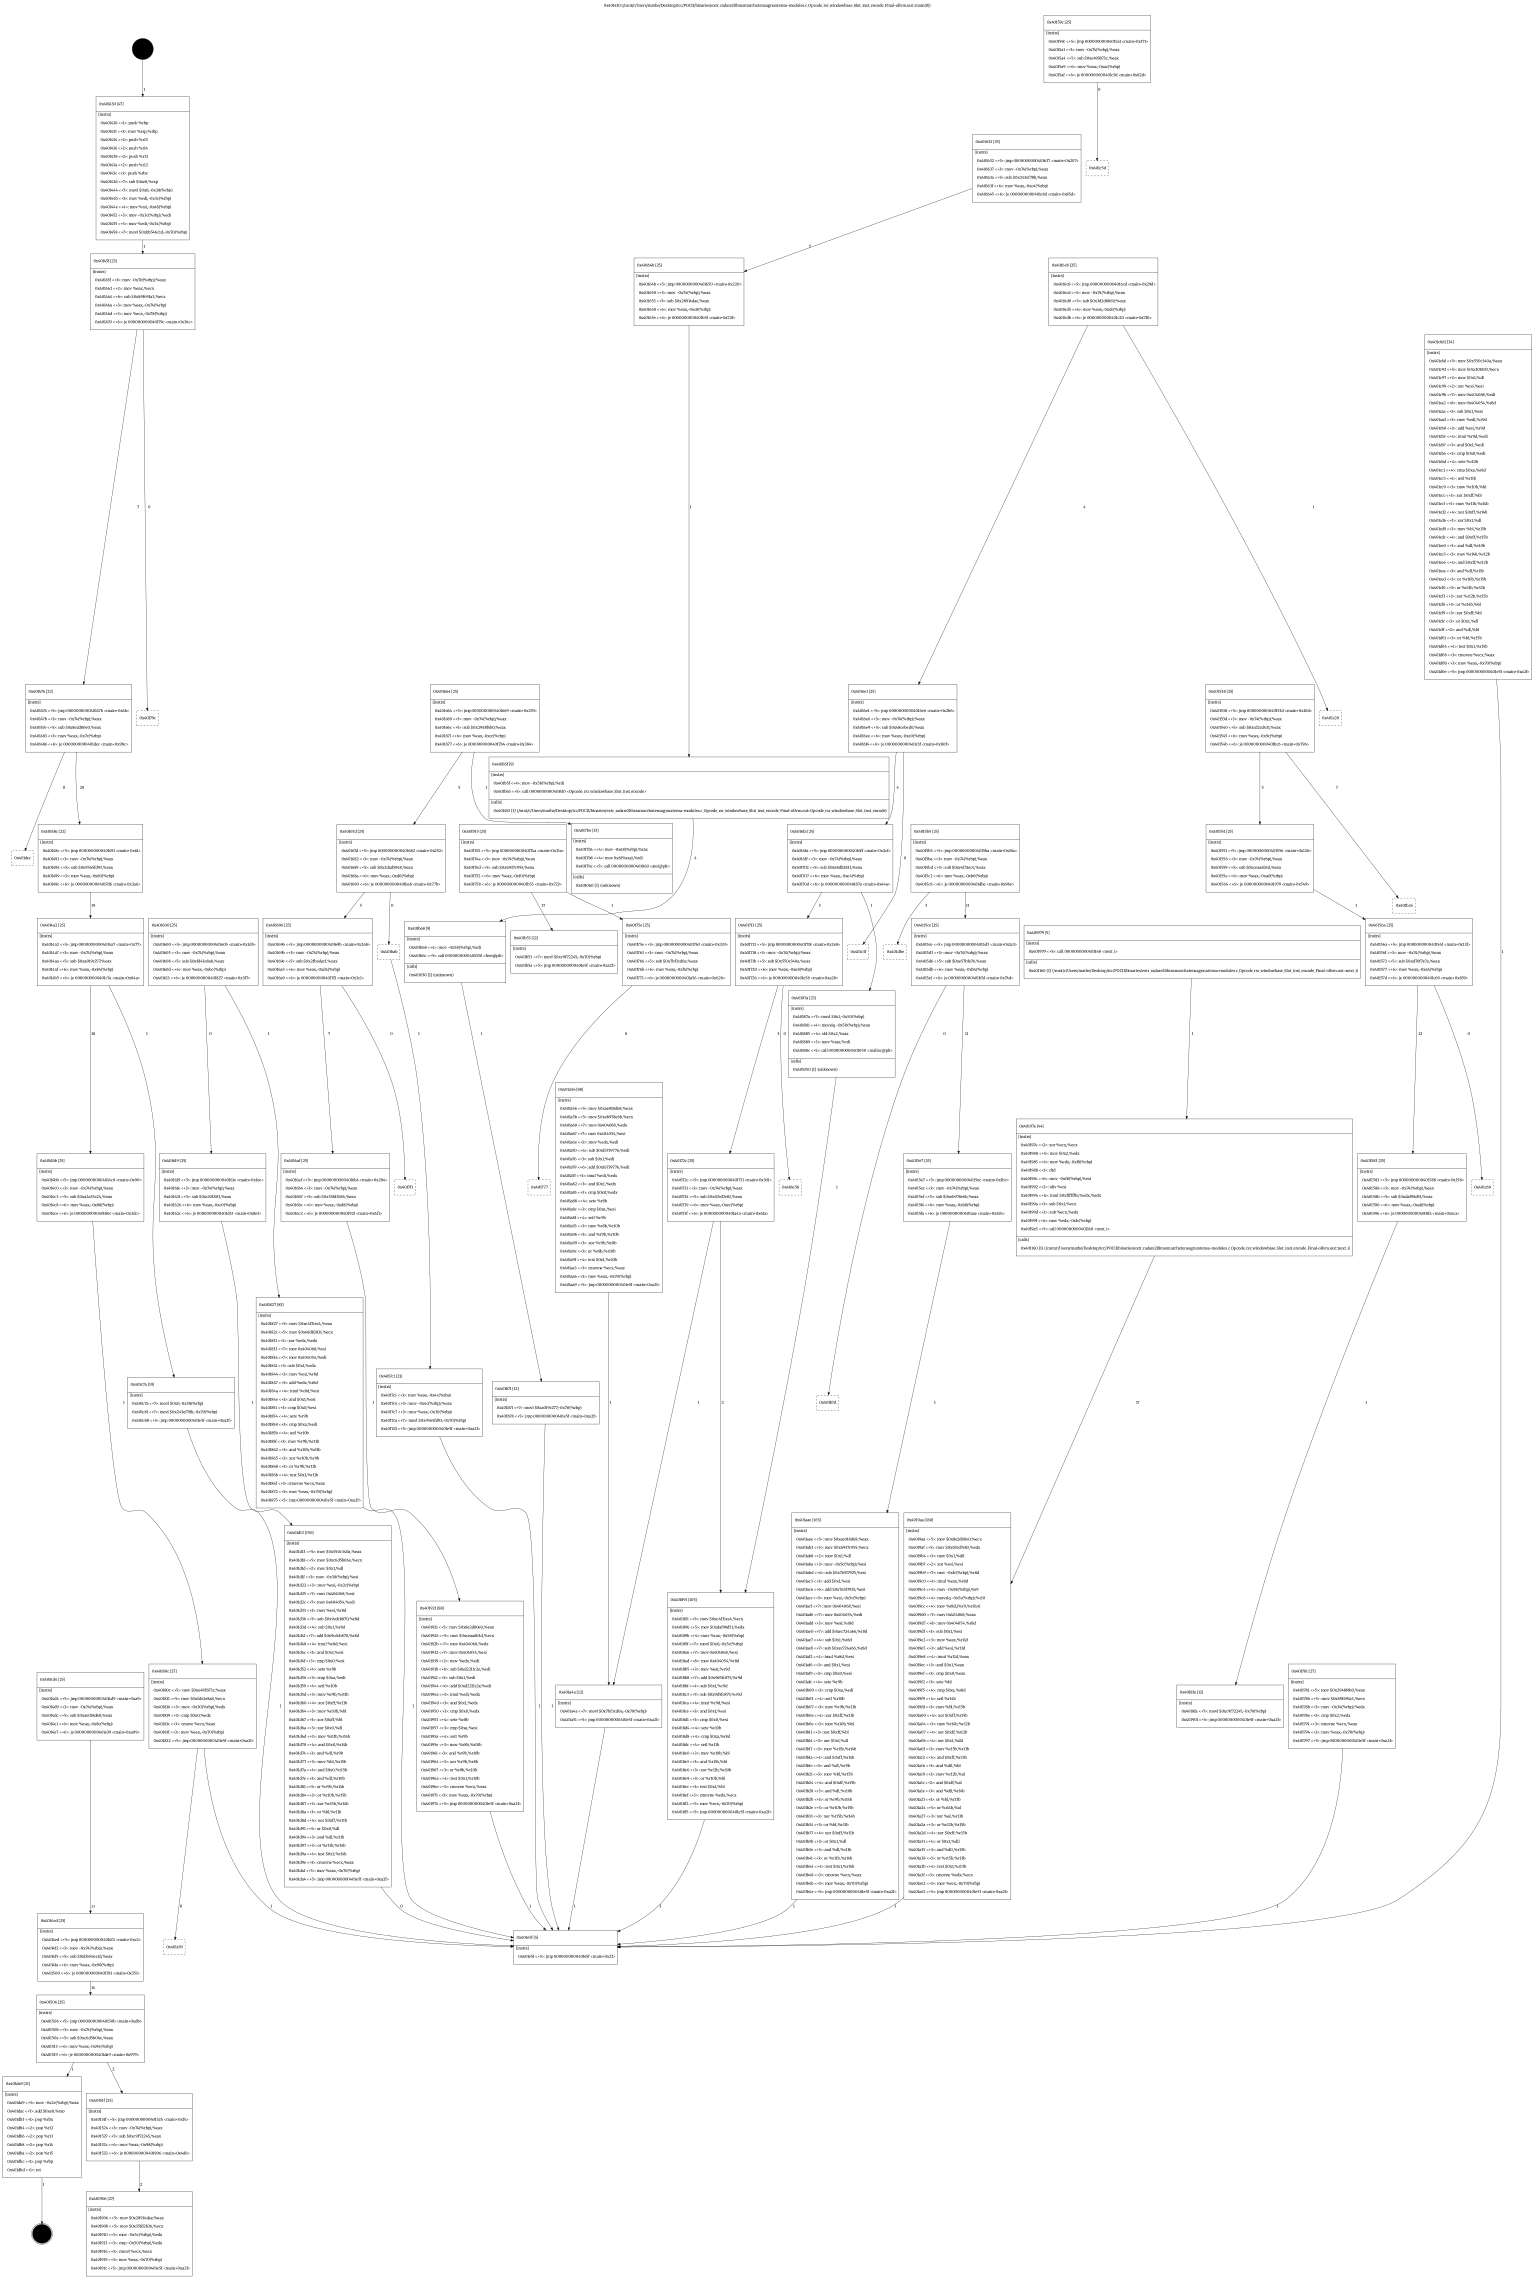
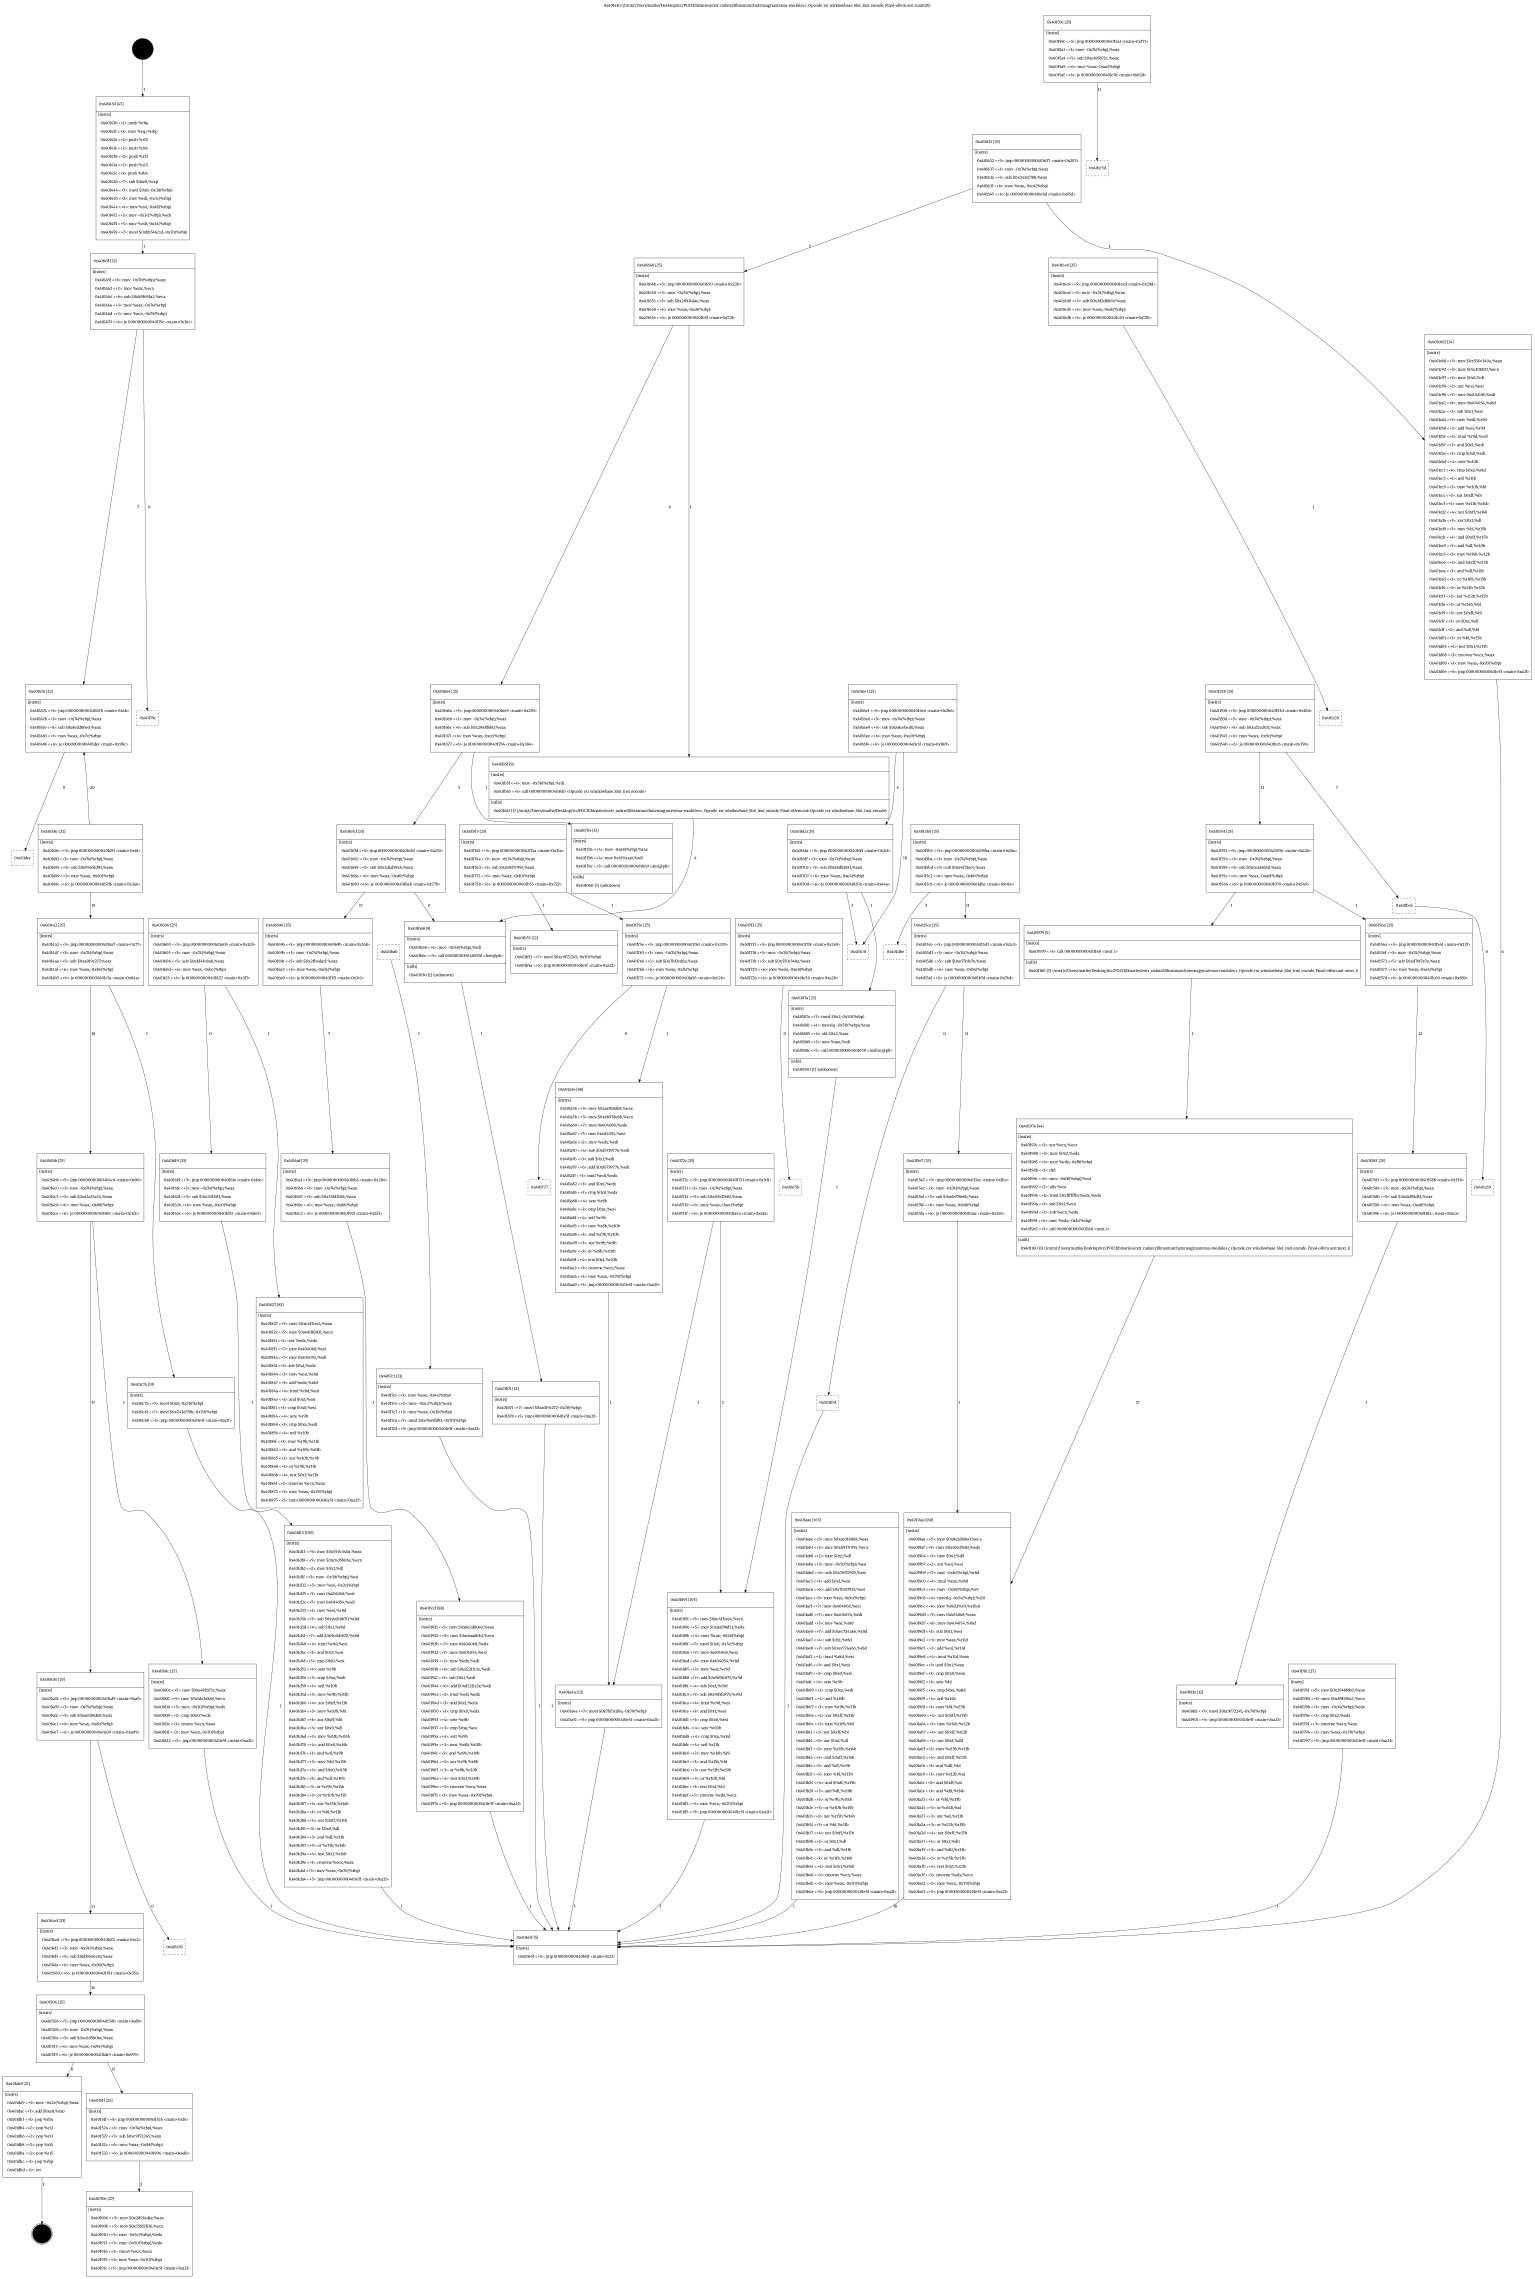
(1099, 90) -> (1099, 90)
none -> (1249, 290)
none -> (587, 504)
(1004, 504) -> none
(76, 787) -> (87, 790)
(1262, 788) -> (1262, 788)
(905, 858) -> (905, 858)
(815, 904) -> (851, 917)
(360, 906) -> (360, 906)
(543, 906) -> (543, 906)
none -> (1224, 908)
(390, 917) -> (423, 906)
(1502, 952) -> (1502, 952)
none -> (653, 1033)
(754, 1068) -> none
(1468, 1079) -> (1486, 1016)
(405, 1187) -> none
(919, 1366) -> (957, 1366)
none -> (90, 1446)
(402, 1744) -> (785, 1734)
(186, 1843) -> (125, 1842)
(401, 1907) -> (401, 1907)
(895, 1907) -> (895, 1907)
(72, 2070) -> (72, 2070)
(113, 2070) -> (113, 2070)
